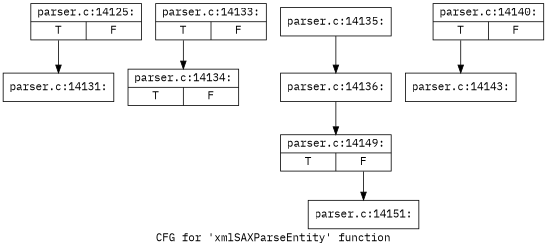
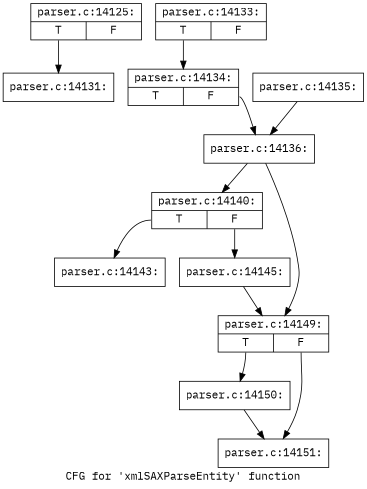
none -> (248, 111)
none -> (237, 175)
none -> (235, 272)
none -> (235, 396)
